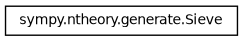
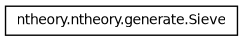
(121, 21) -> (121, 21)
